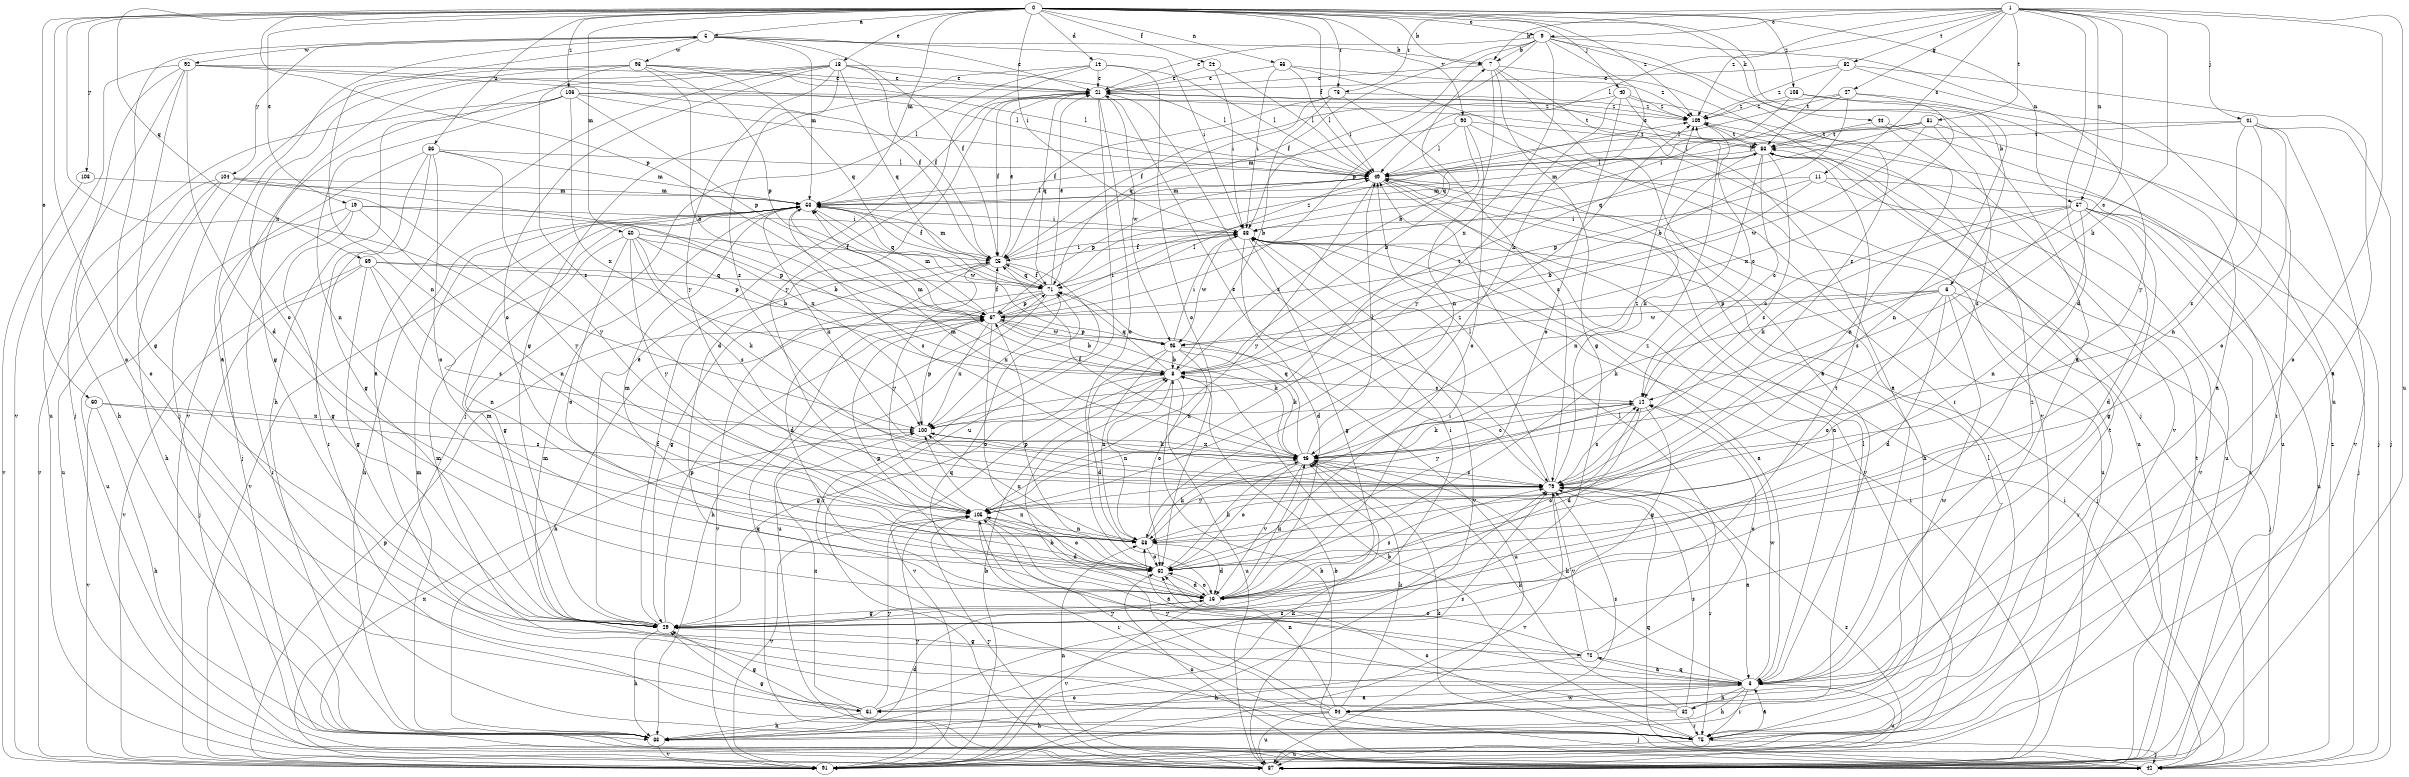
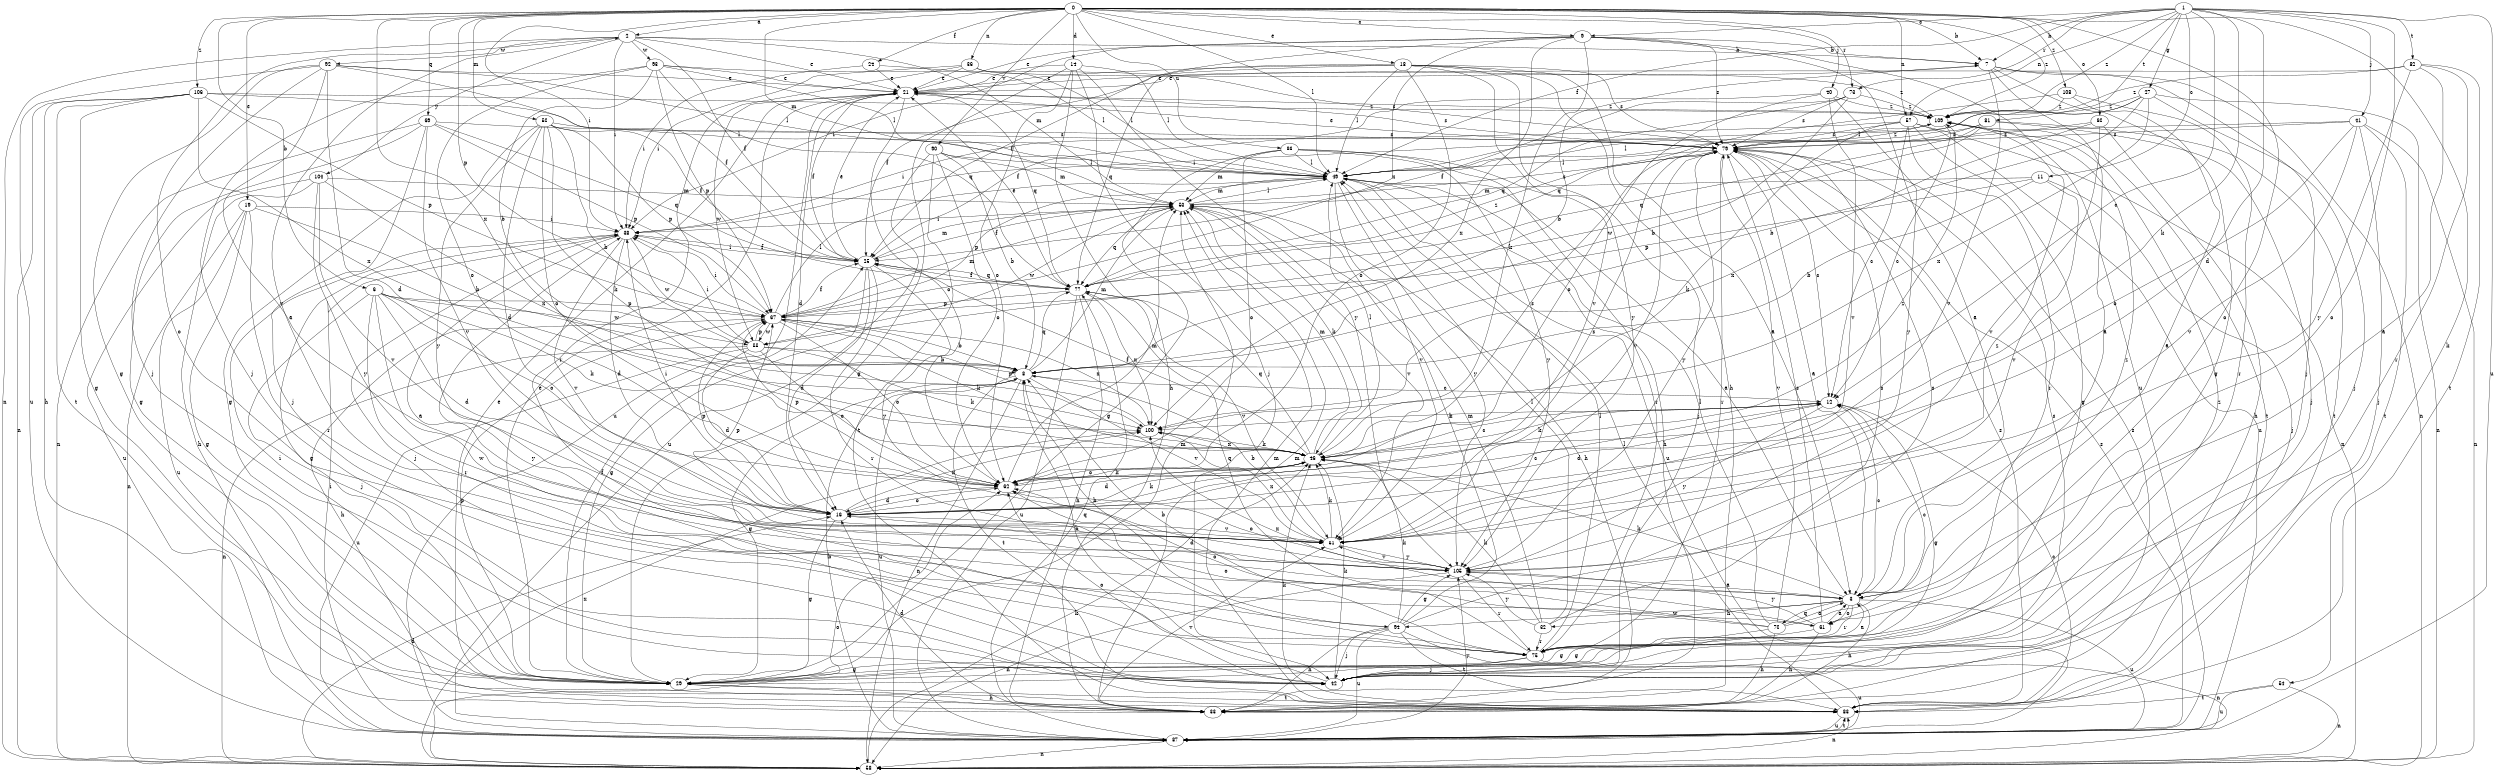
(706, 37) -> (627, 37)
(1282, 65) -> (970, 65)
(1321, 93) -> (1313, 93)
(1610, 93) -> (1577, 93)
(1881, 121) -> (2281, 684)
(85, 177) -> none
(1354, 177) -> (1394, 177)
(1050, 290) -> (1078, 290)
(1630, 318) -> (1859, 138)
(1173, 346) -> (756, 346)
(1874, 352) -> none
(1517, 383) -> (1367, 763)
none -> (1167, 419)
(438, 459) -> (1450, 417)
(2065, 501) -> (533, 459)
(1786, 519) -> (563, 395)
none -> (2196, 525)
(1265, 529) -> (1106, 487)
(1772, 543) -> (1879, 501)
(1071, 547) -> (1233, 526)
(1113, 614) -> (1425, 600)
none -> (2094, 626)
(1648, 628) -> (2054, 417)
(1126, 649) -> (1232, 667)
(825, 769) -> (1332, 543)
